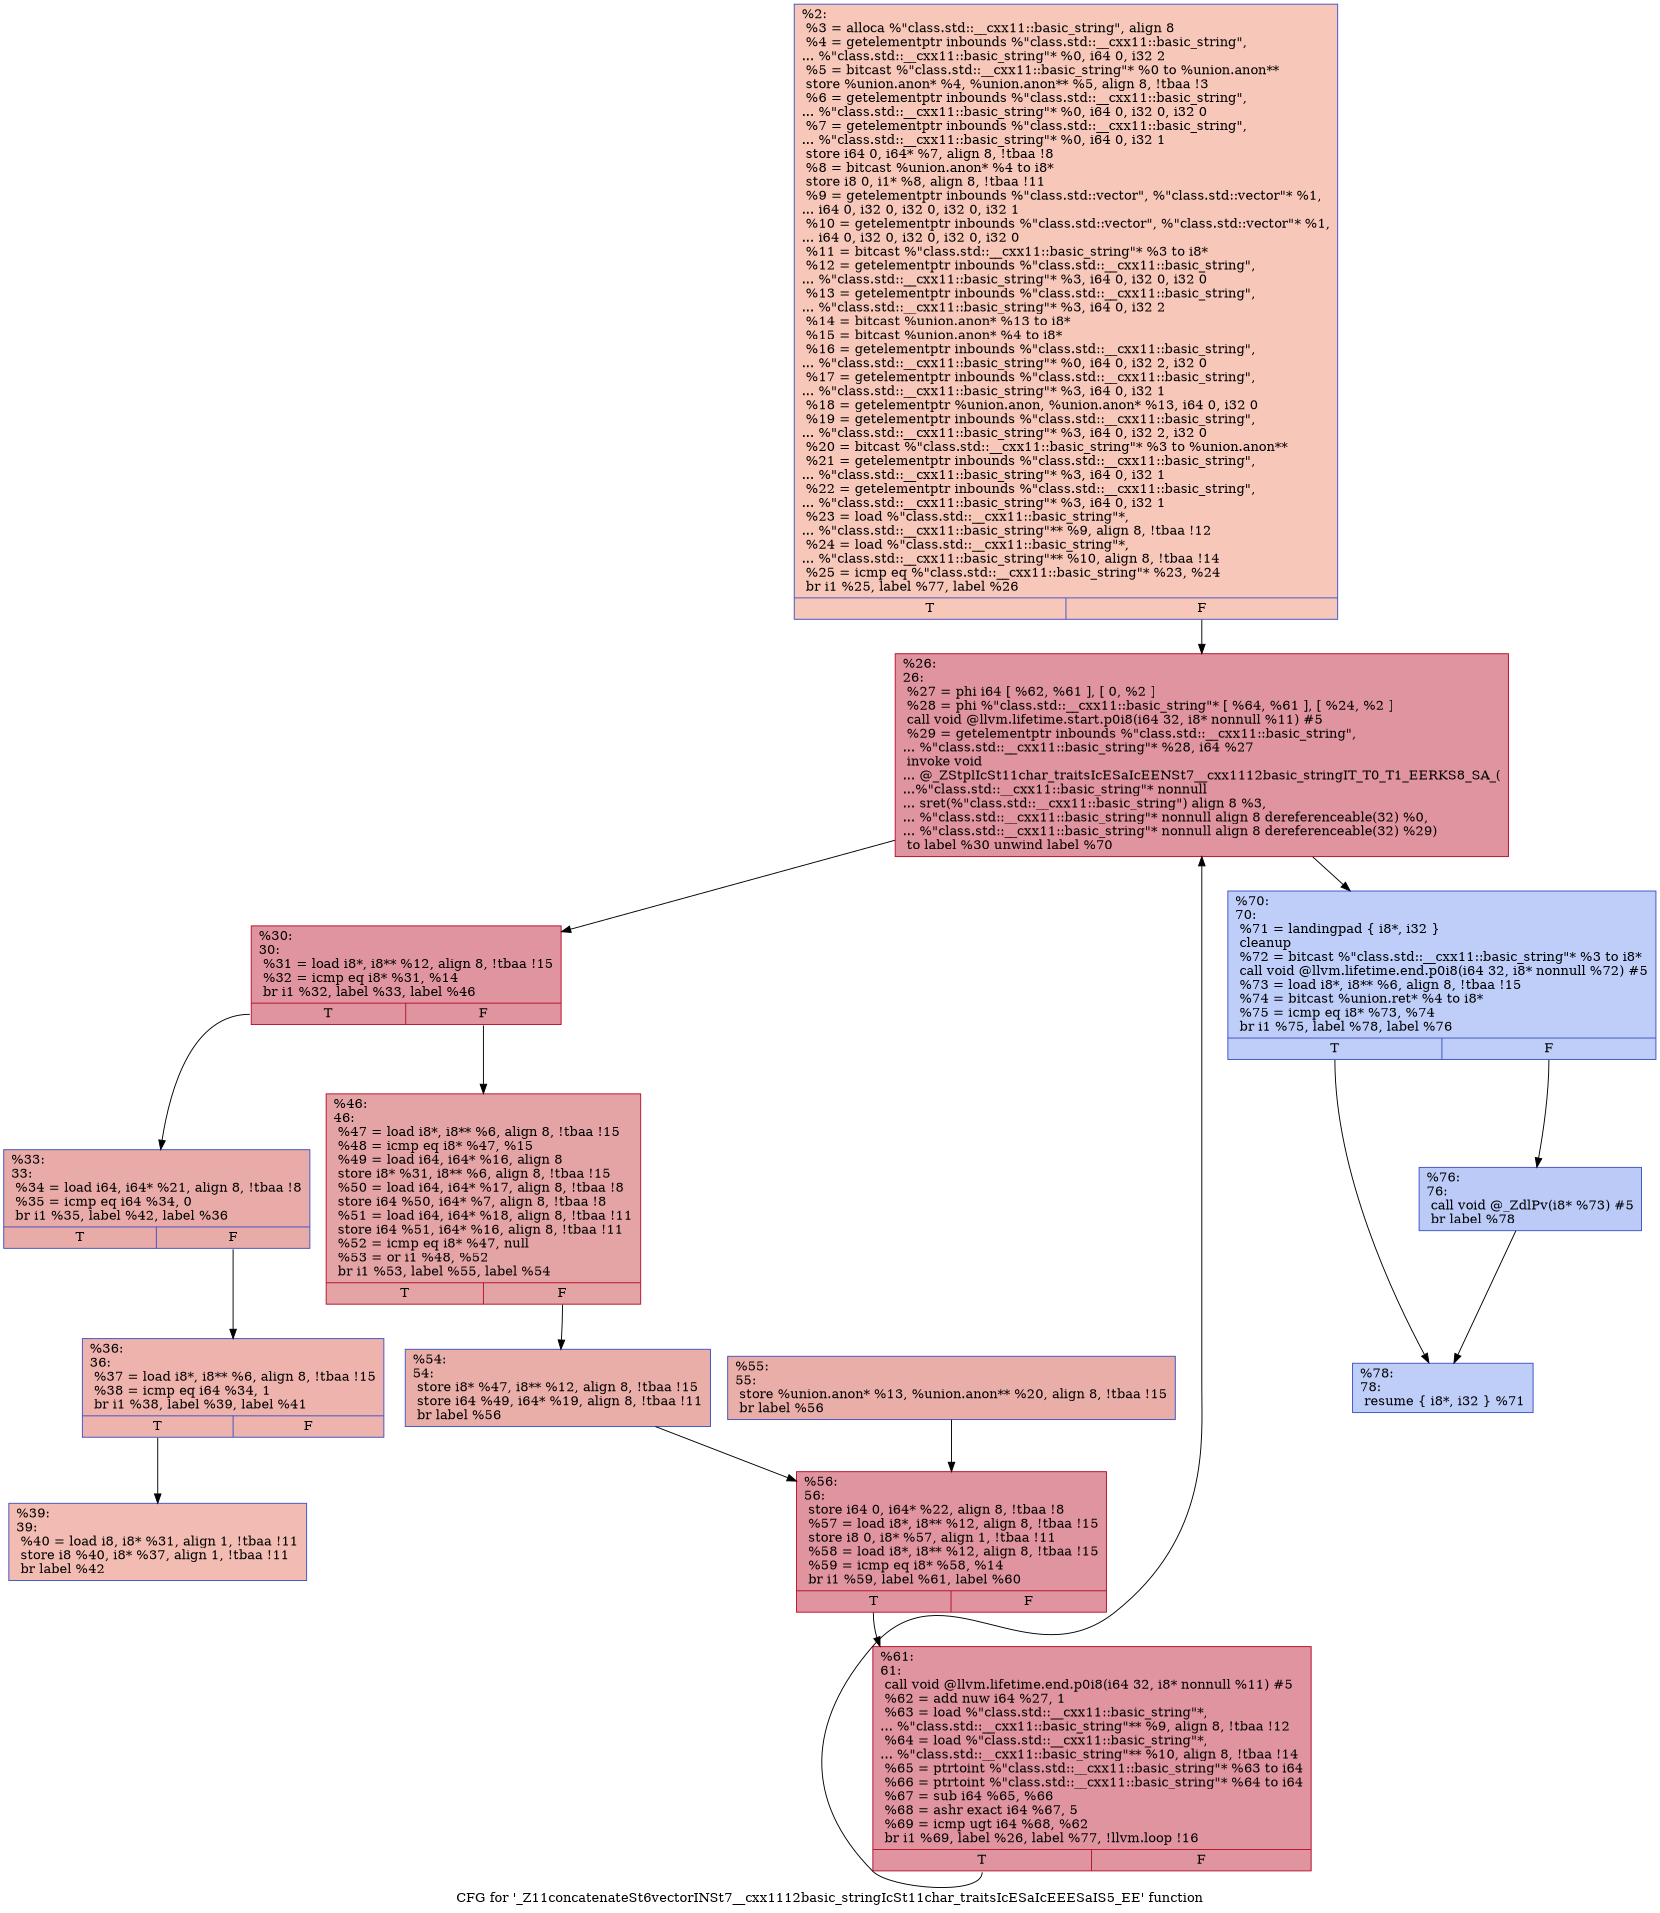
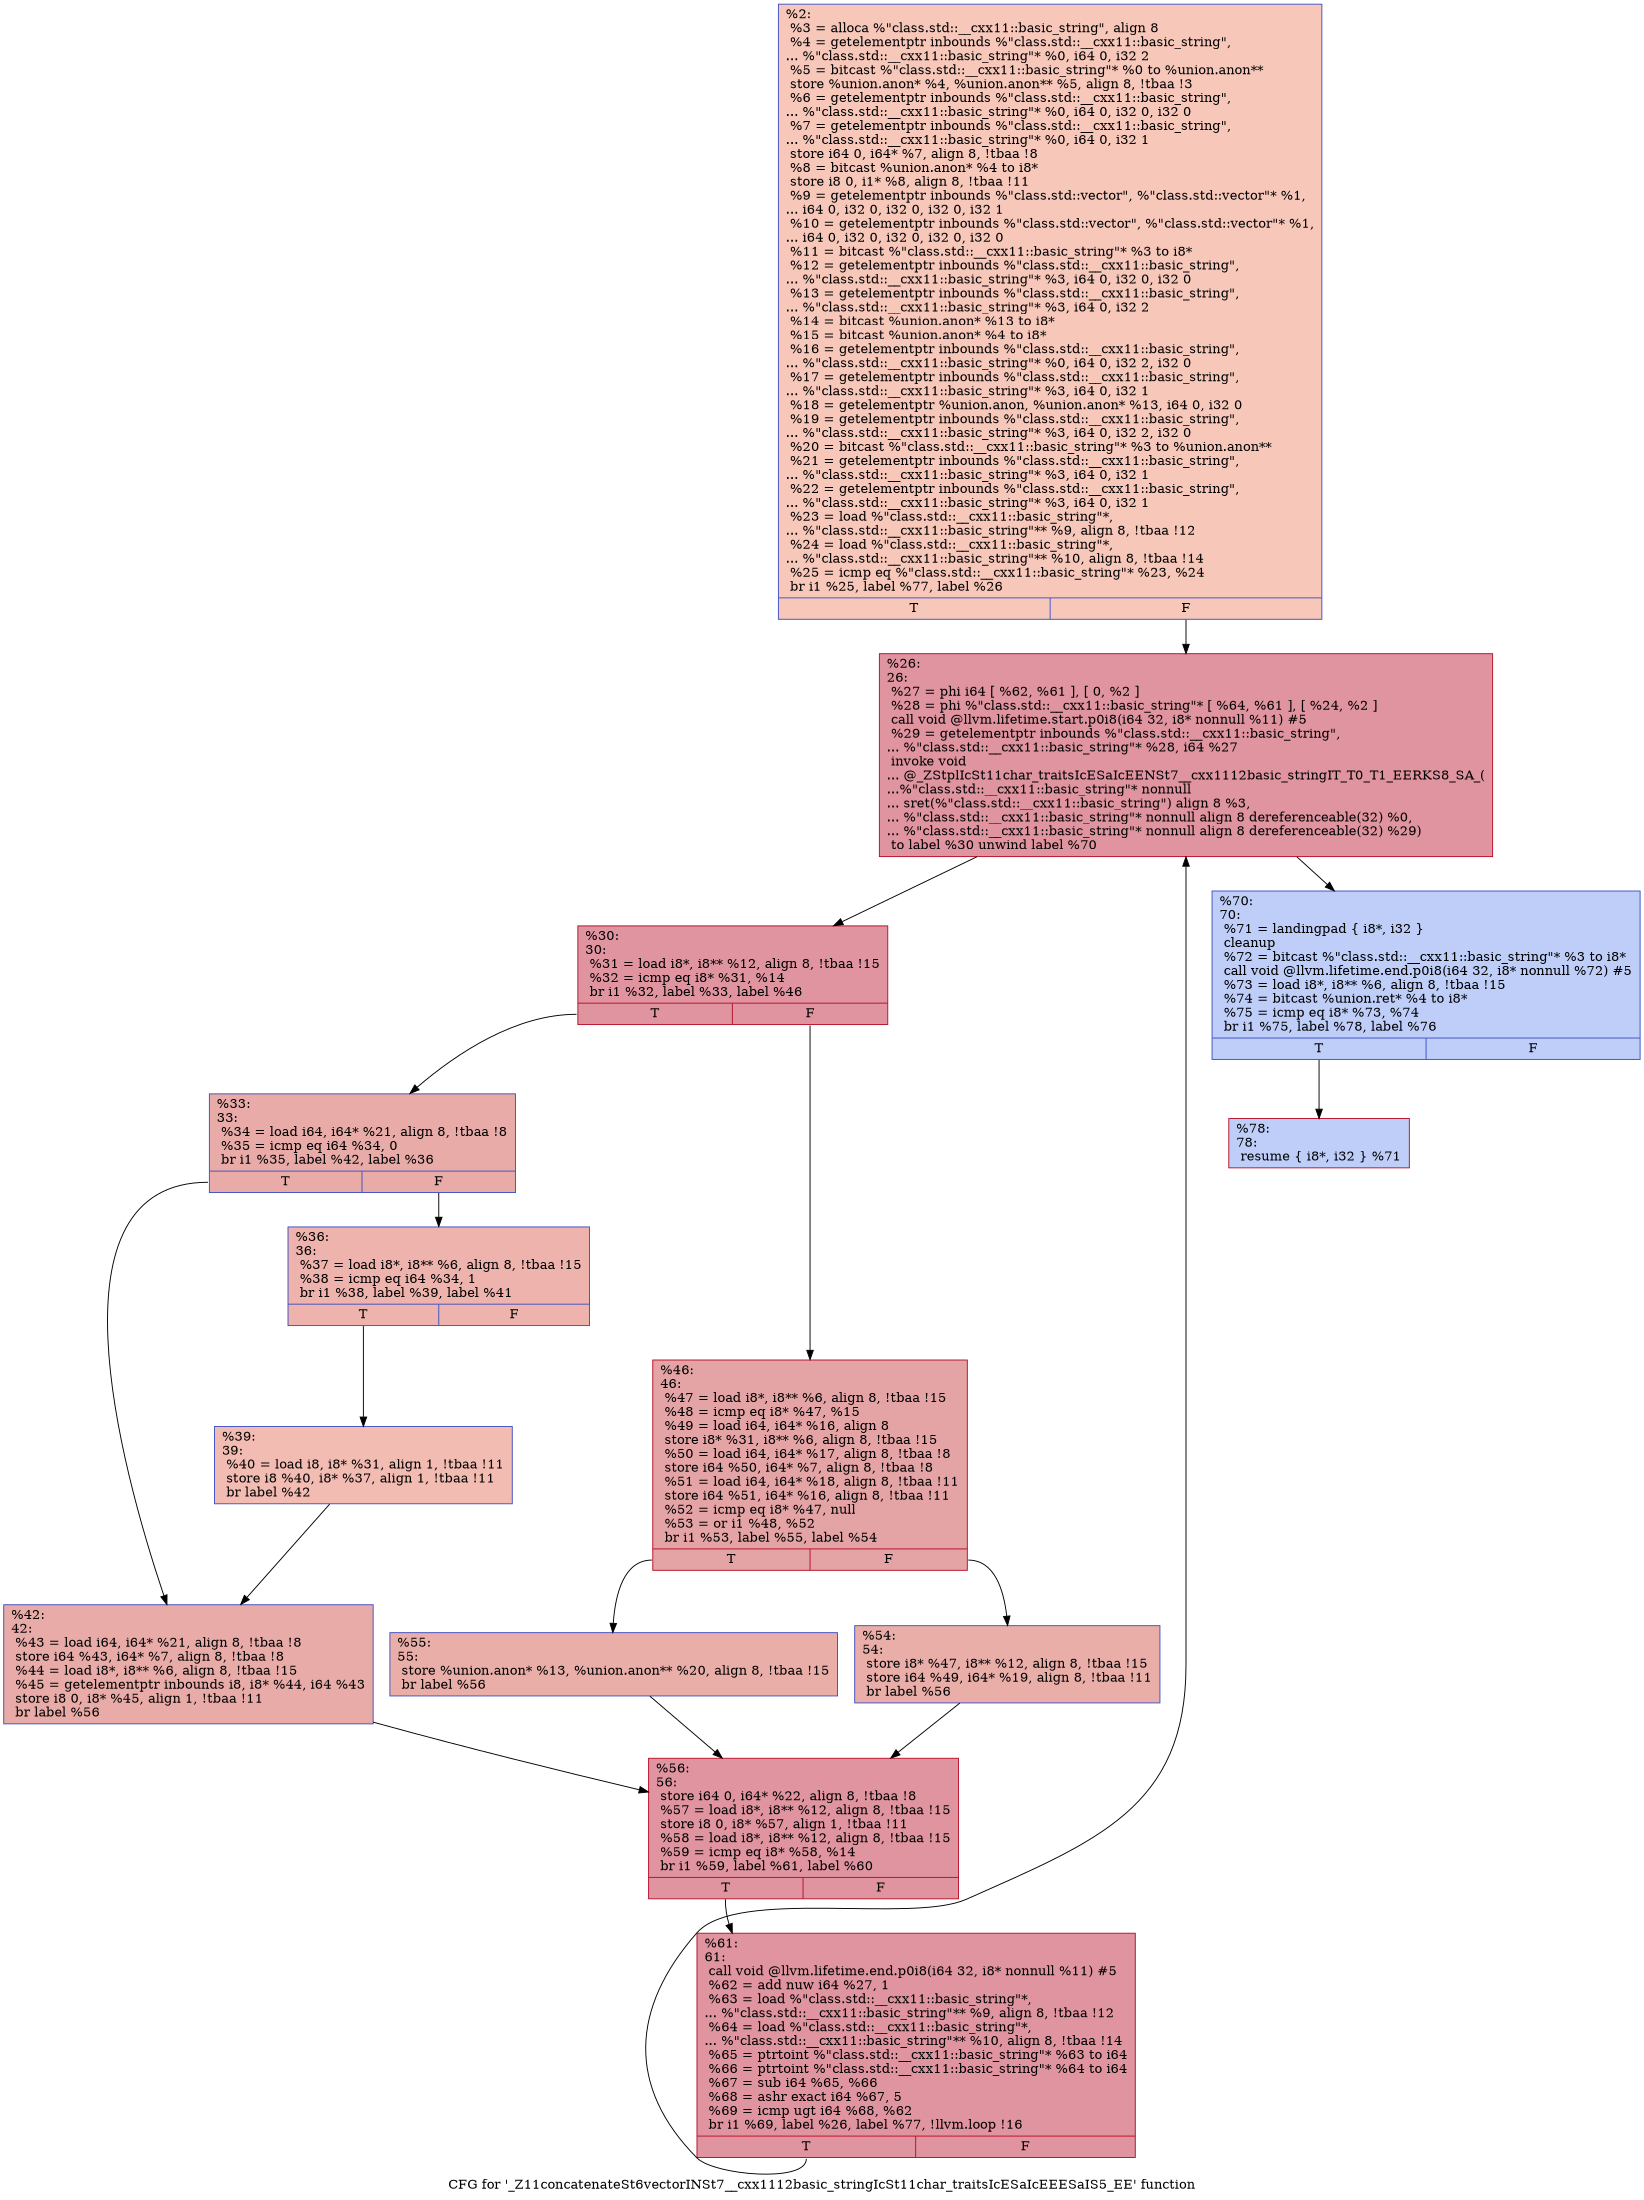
(1530, 1199) -> none
(1443, 1388) -> (1319, 1143)
none -> (622, 1583)
none -> (188, 1664)
